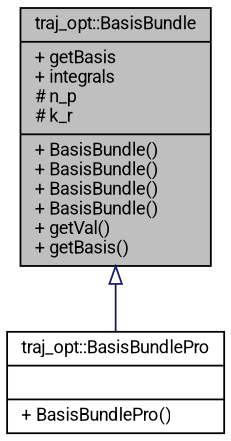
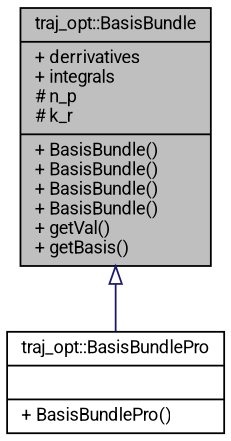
(76, 58) -> (88, 58)
